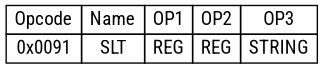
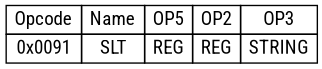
(169, 19) -> (169, 19)
